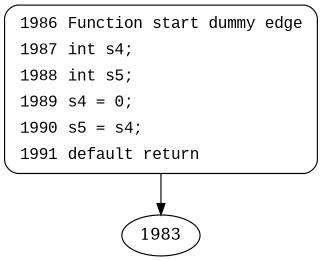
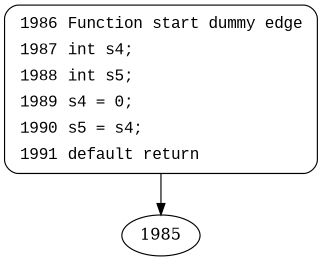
(161, 235) -> (161, 235)
